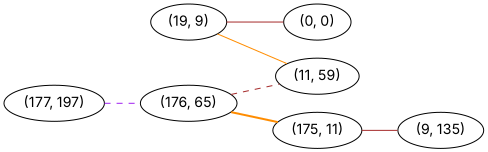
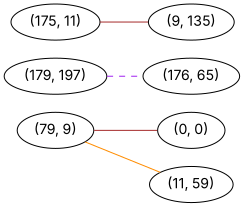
(189, 22) -> (55, 130)
(255, 89) -> none
(54, 103) -> (55, 76)
(254, 117) -> none
